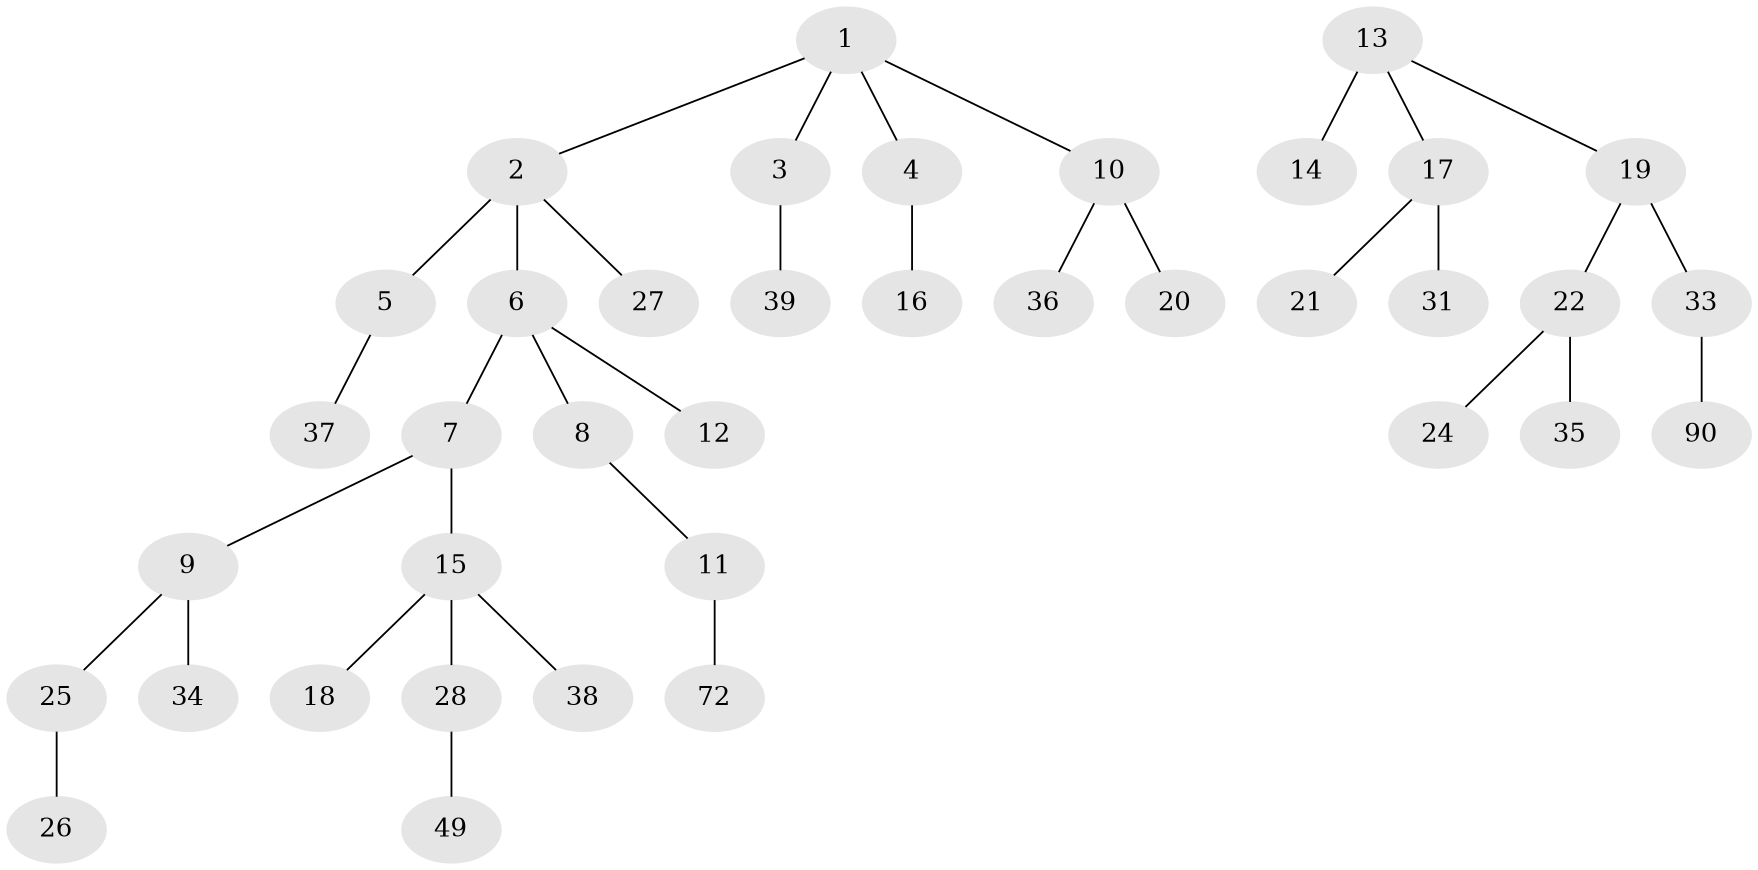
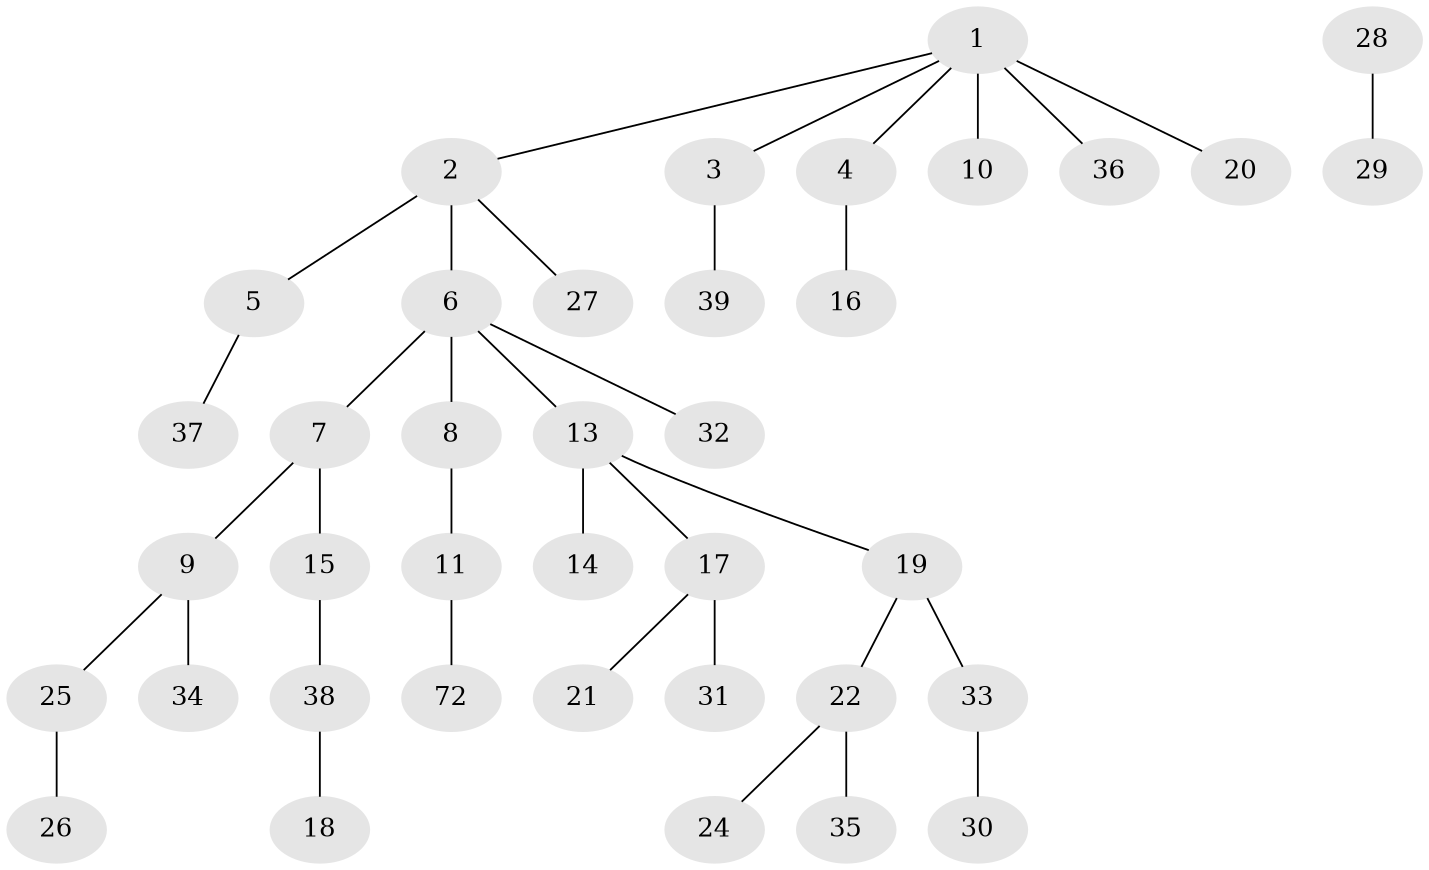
(1077, 238) -> (1043, 106)
(1142, 238) -> (1109, 106)
none -> (517, 369)
(715, 435) -> (715, 435)
(1702, 435) -> (978, 830)
(386, 632) -> (320, 764)
(451, 633) -> none
(451, 830) -> (1373, 172)
